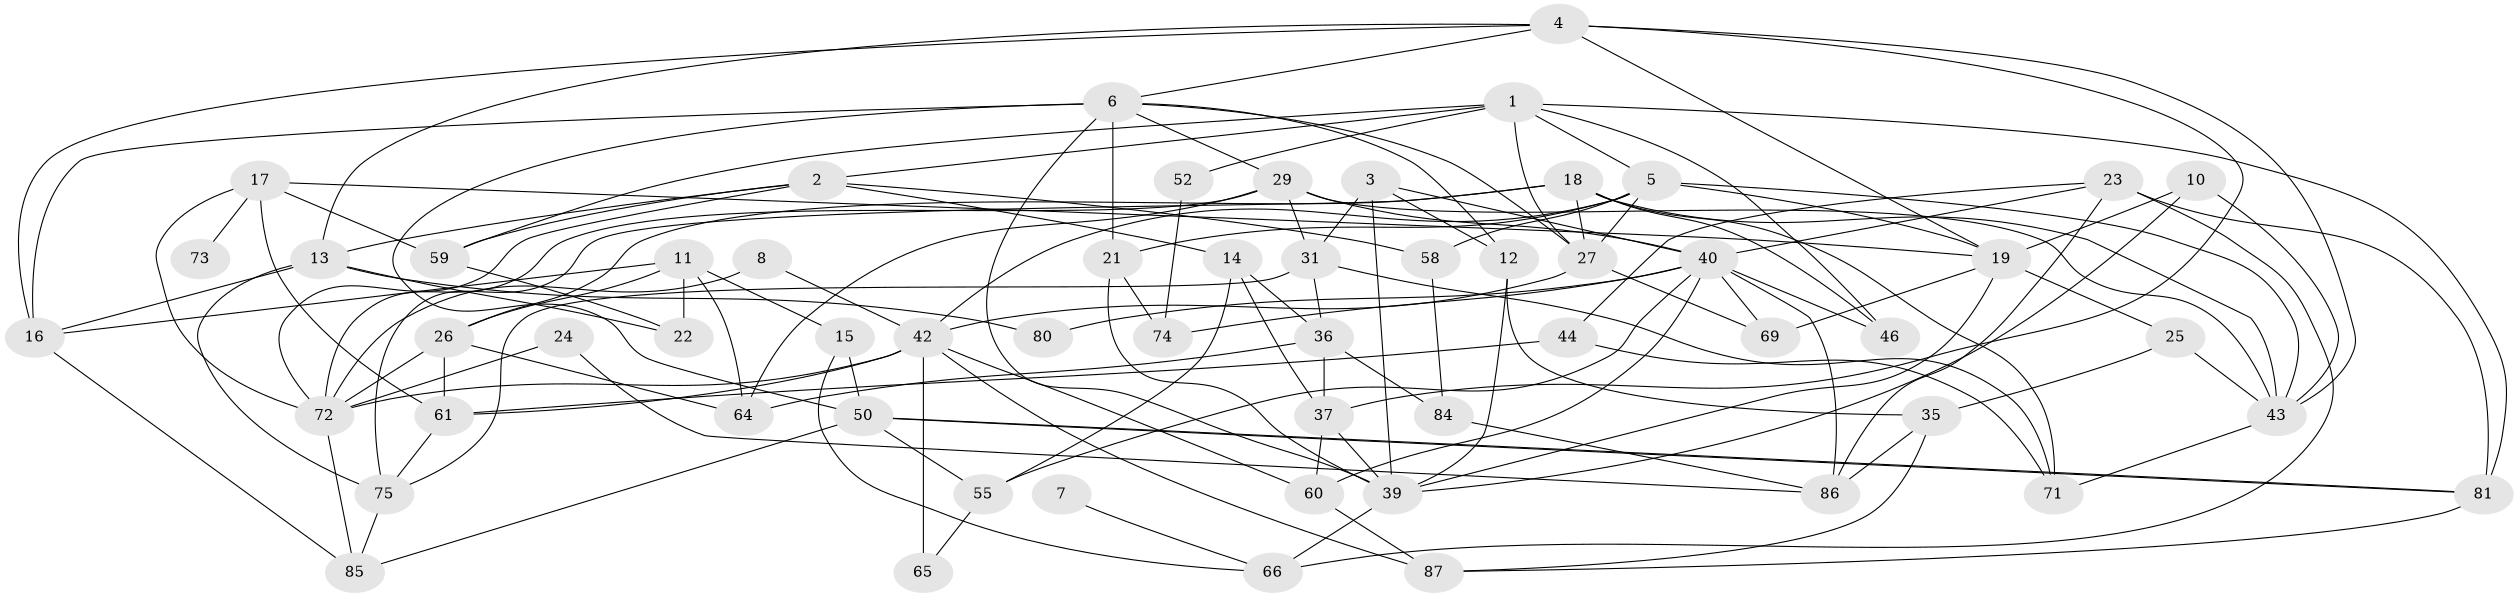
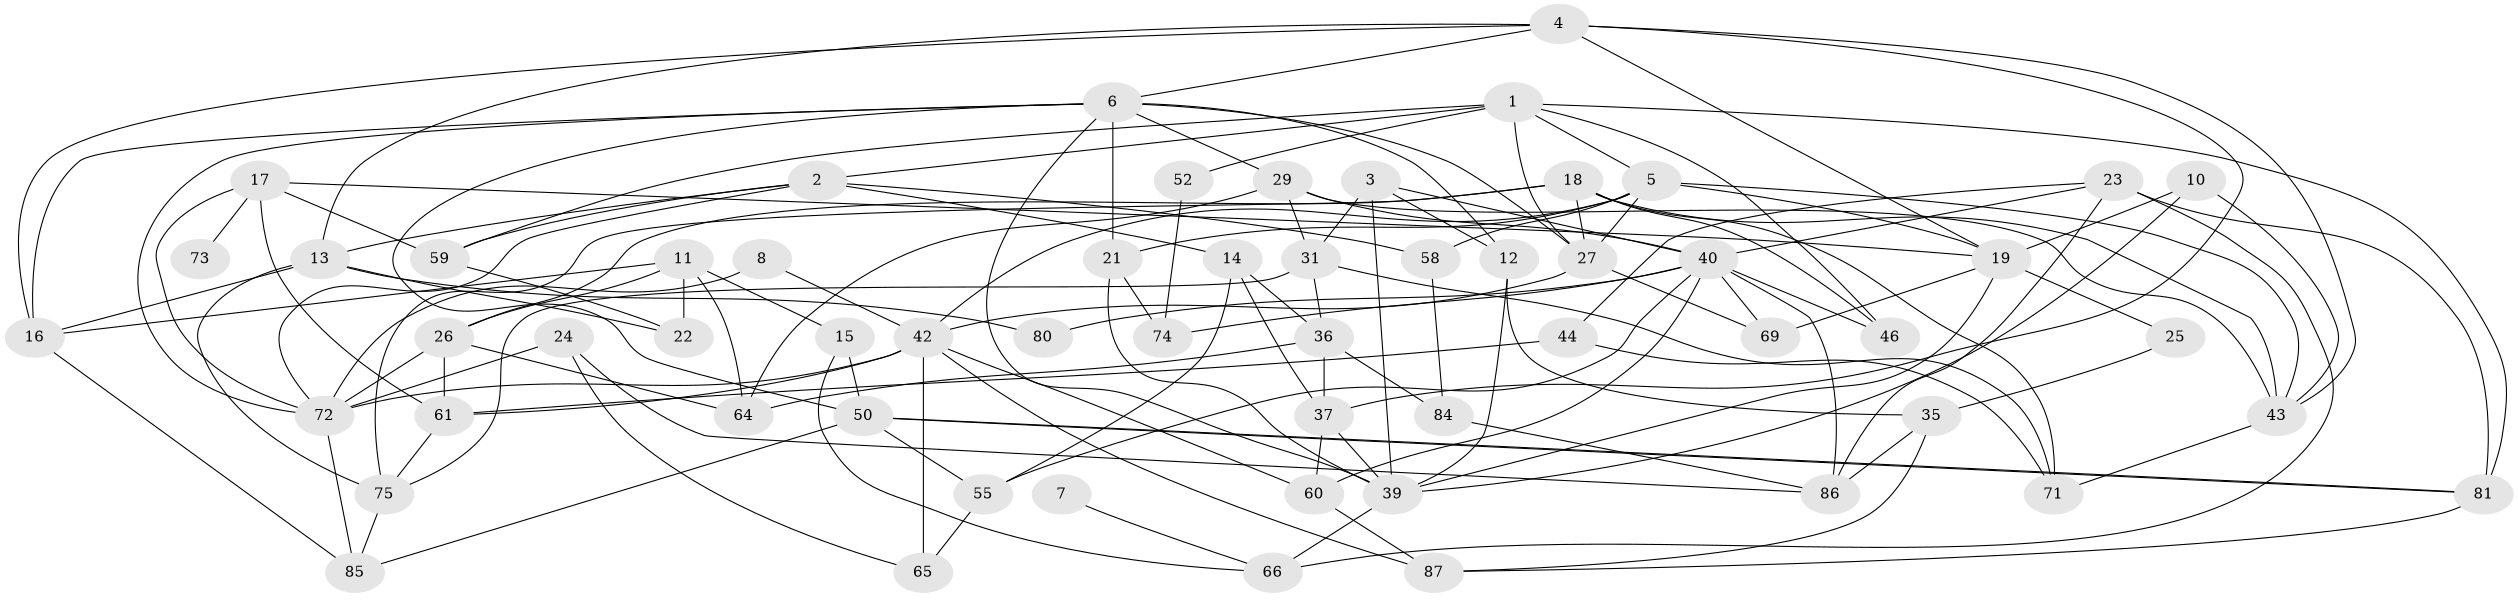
(702, 216) -> (338, 140)
(2226, 377) -> none
none -> (713, 491)
